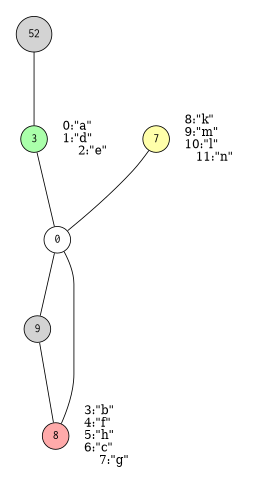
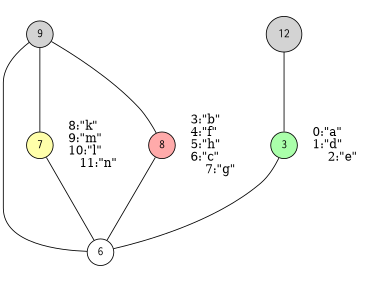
(34, 34) -> (284, 34)
none -> (40, 90)
(57, 240) -> (100, 252)
